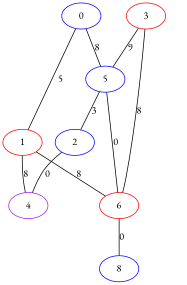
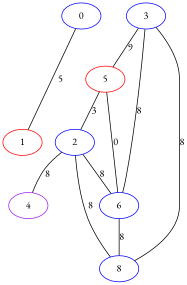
(146, 16) -> (146, 16)
(93, 48) -> none
(105, 79) -> (105, 79)
none -> (179, 151)
(23, 174) -> none
(48, 174) -> (48, 174)
(71, 174) -> (97, 174)
(119, 206) -> (119, 206)
none -> (85, 209)
(122, 237) -> (122, 237)
